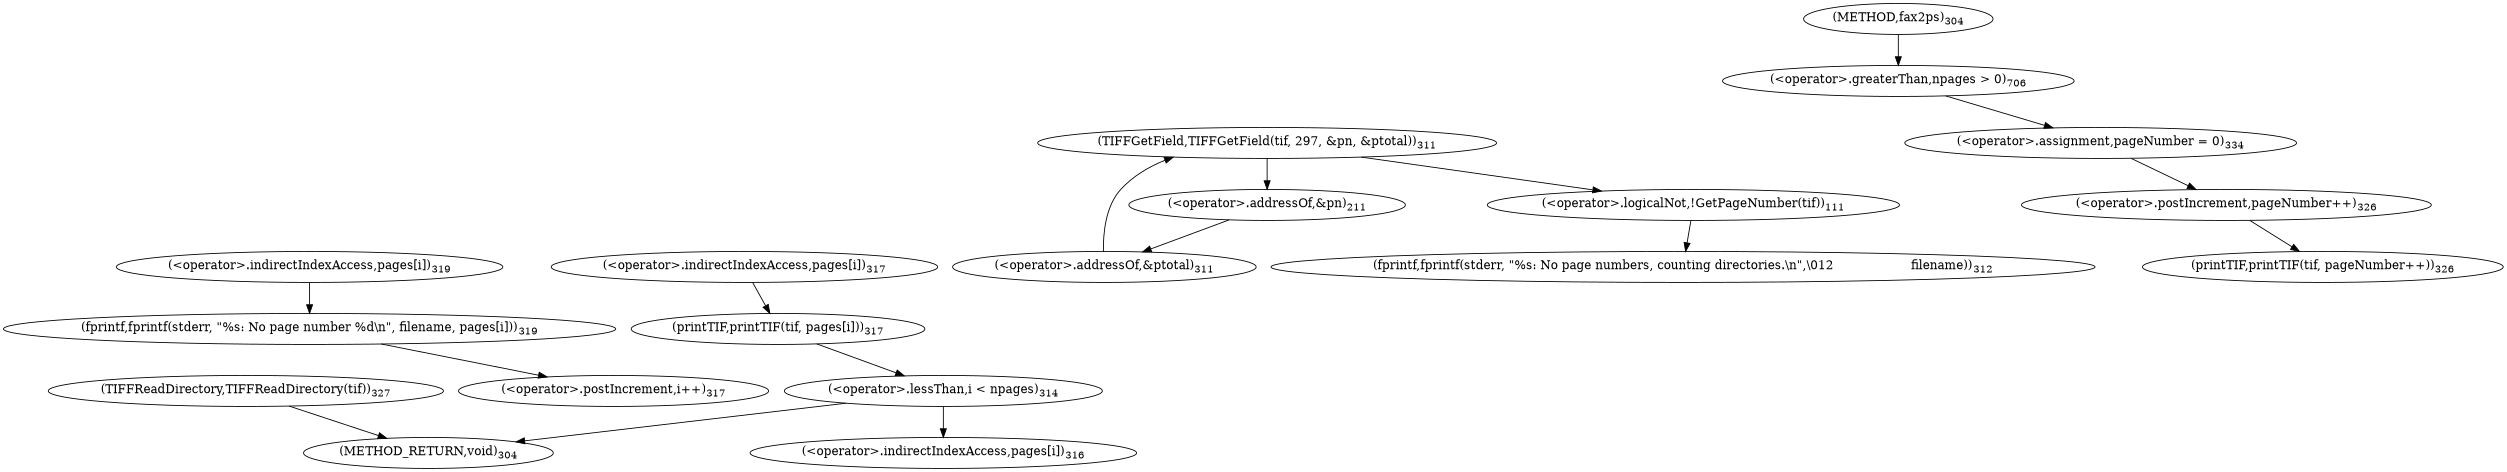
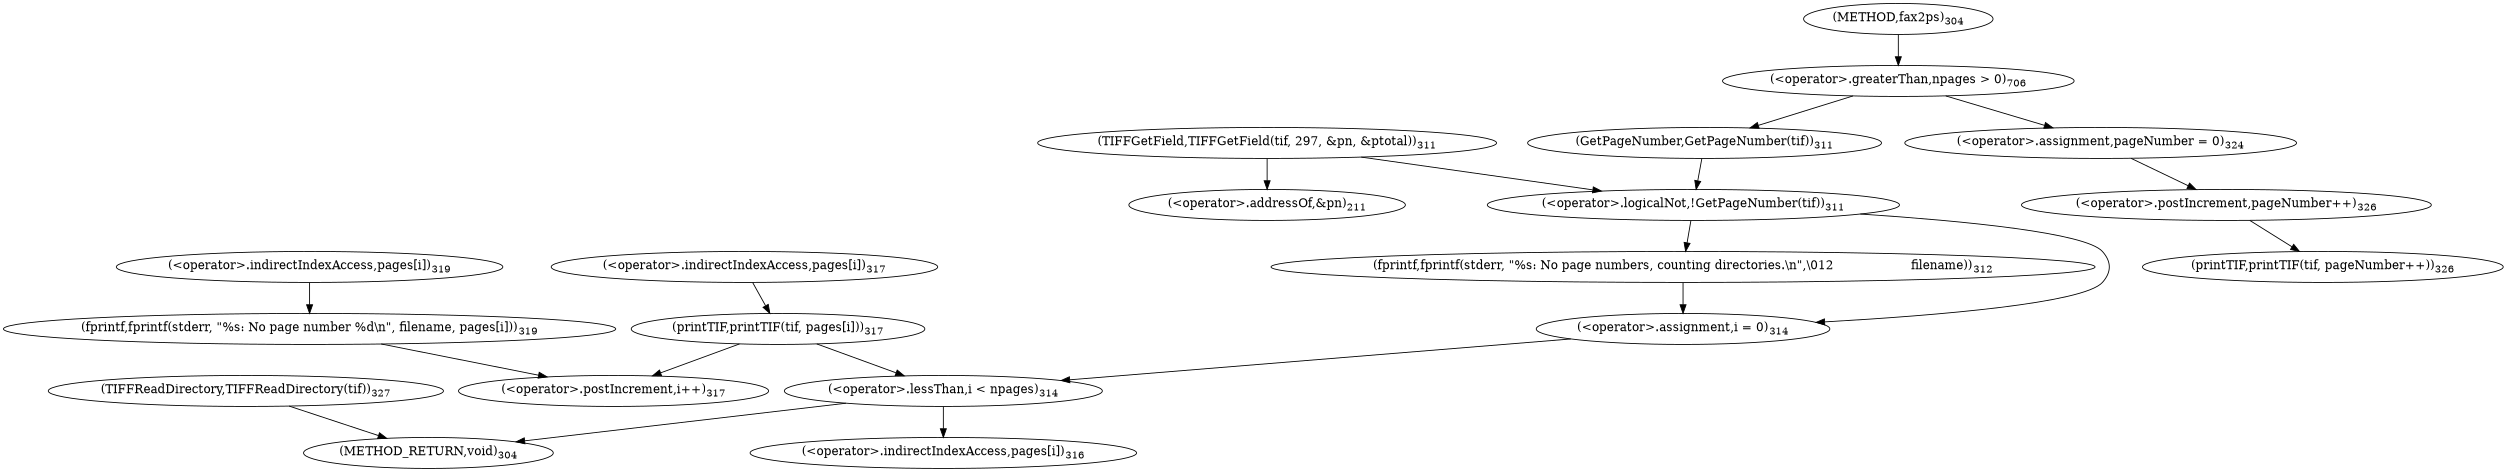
(2235, 142) -> (2235, 142)
none -> (1705, 143)
(1835, 204) -> (1835, 204)
(1104, 267) -> none
none -> (1683, 329)
none -> (700, 358)
